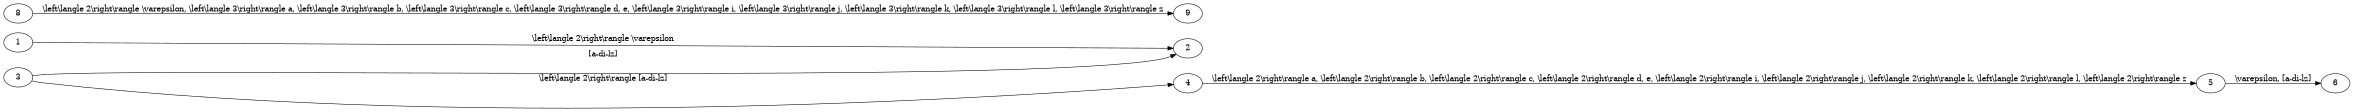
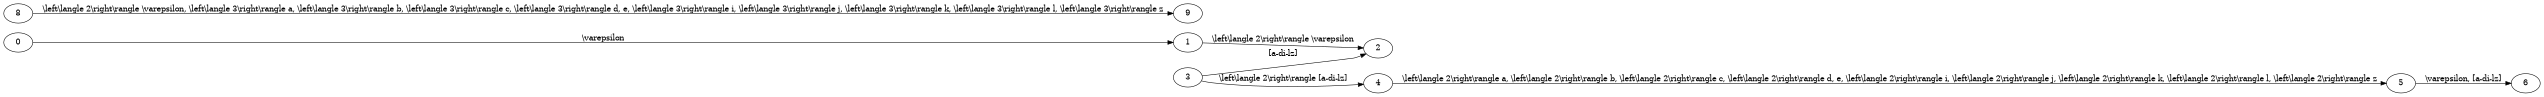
none -> (18, 42)
